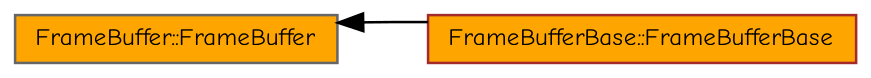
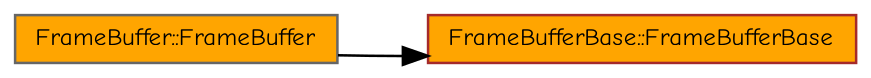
(396, 22) -> (370, 56)
